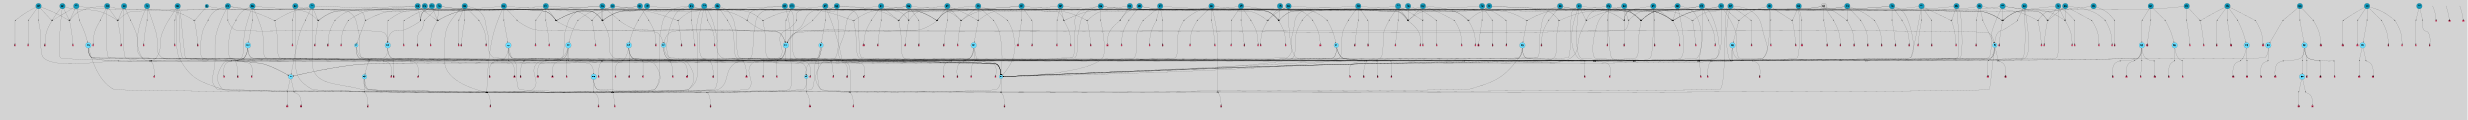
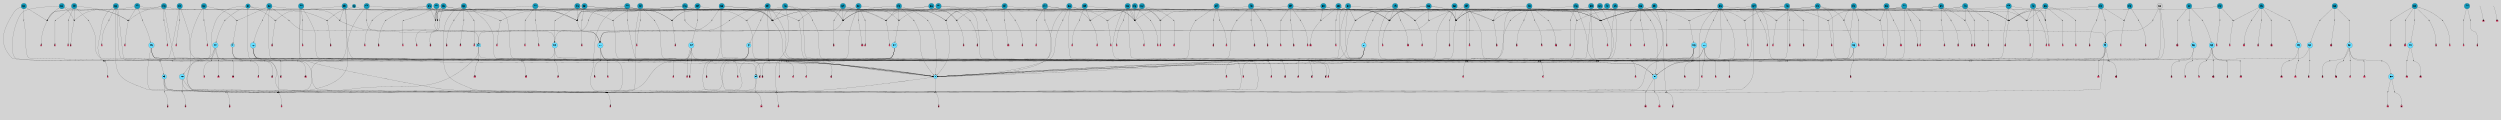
none -> (640, 6)
(1824, 6) -> (1941, 6)
(2024, 6) -> (2160, 6)
(664, 45) -> (478, 45)
